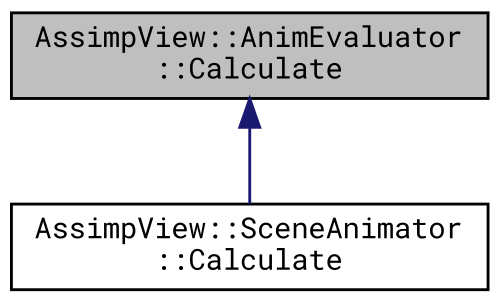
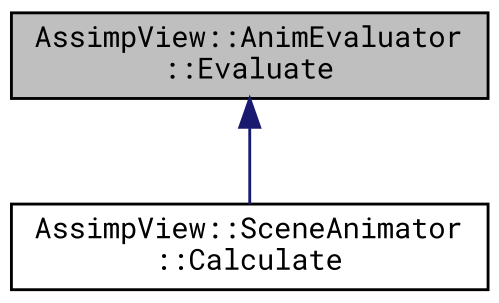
(250, 56) -> (250, 56)
